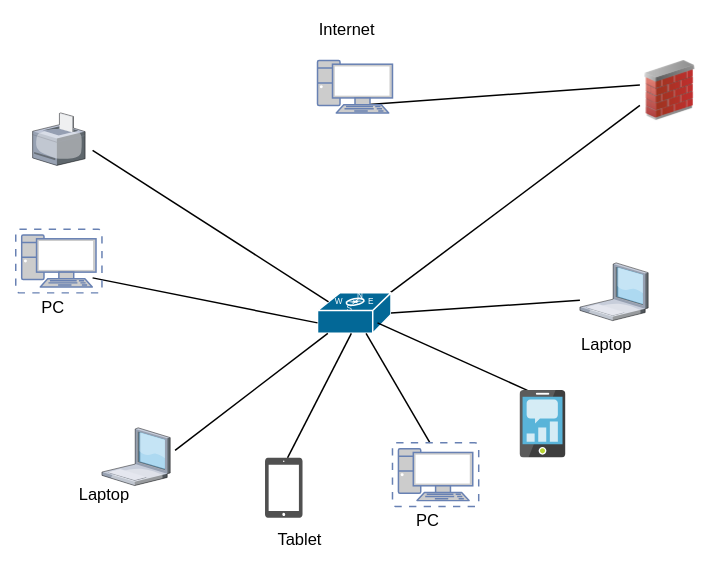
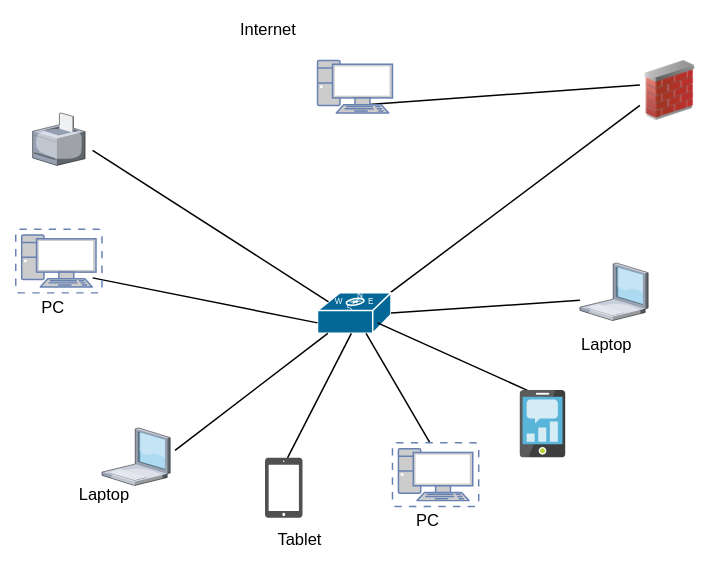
(359, 34) -> (280, 34)
